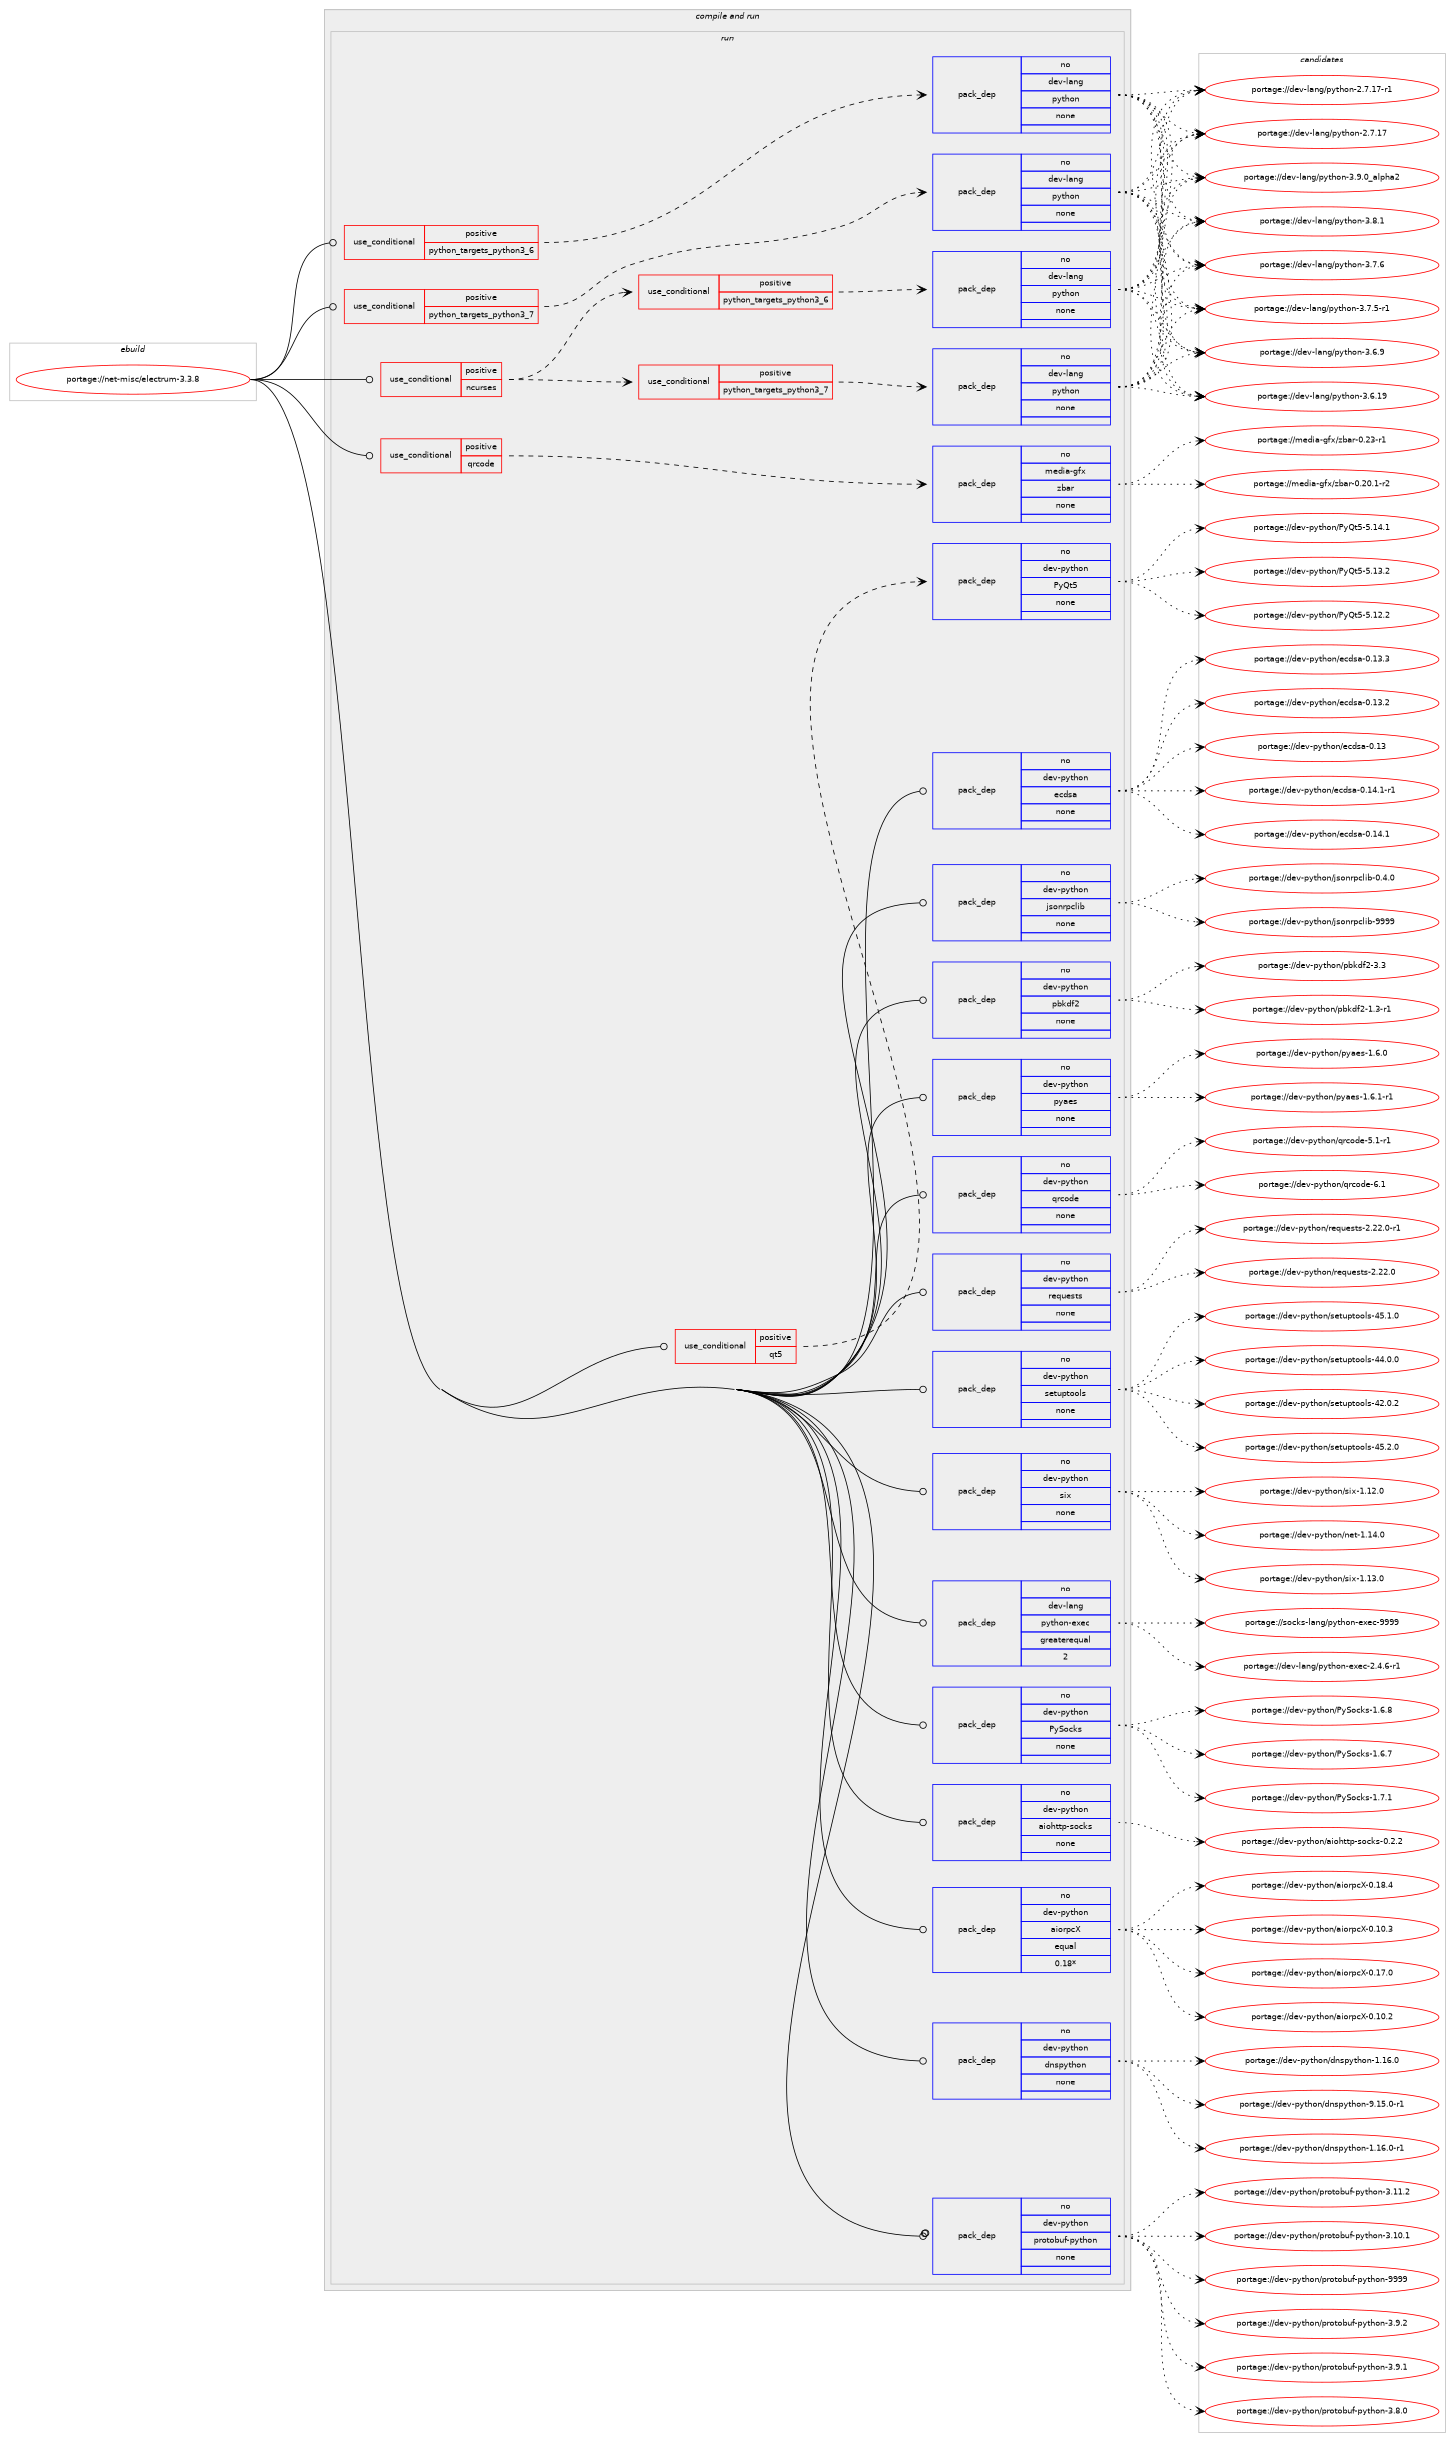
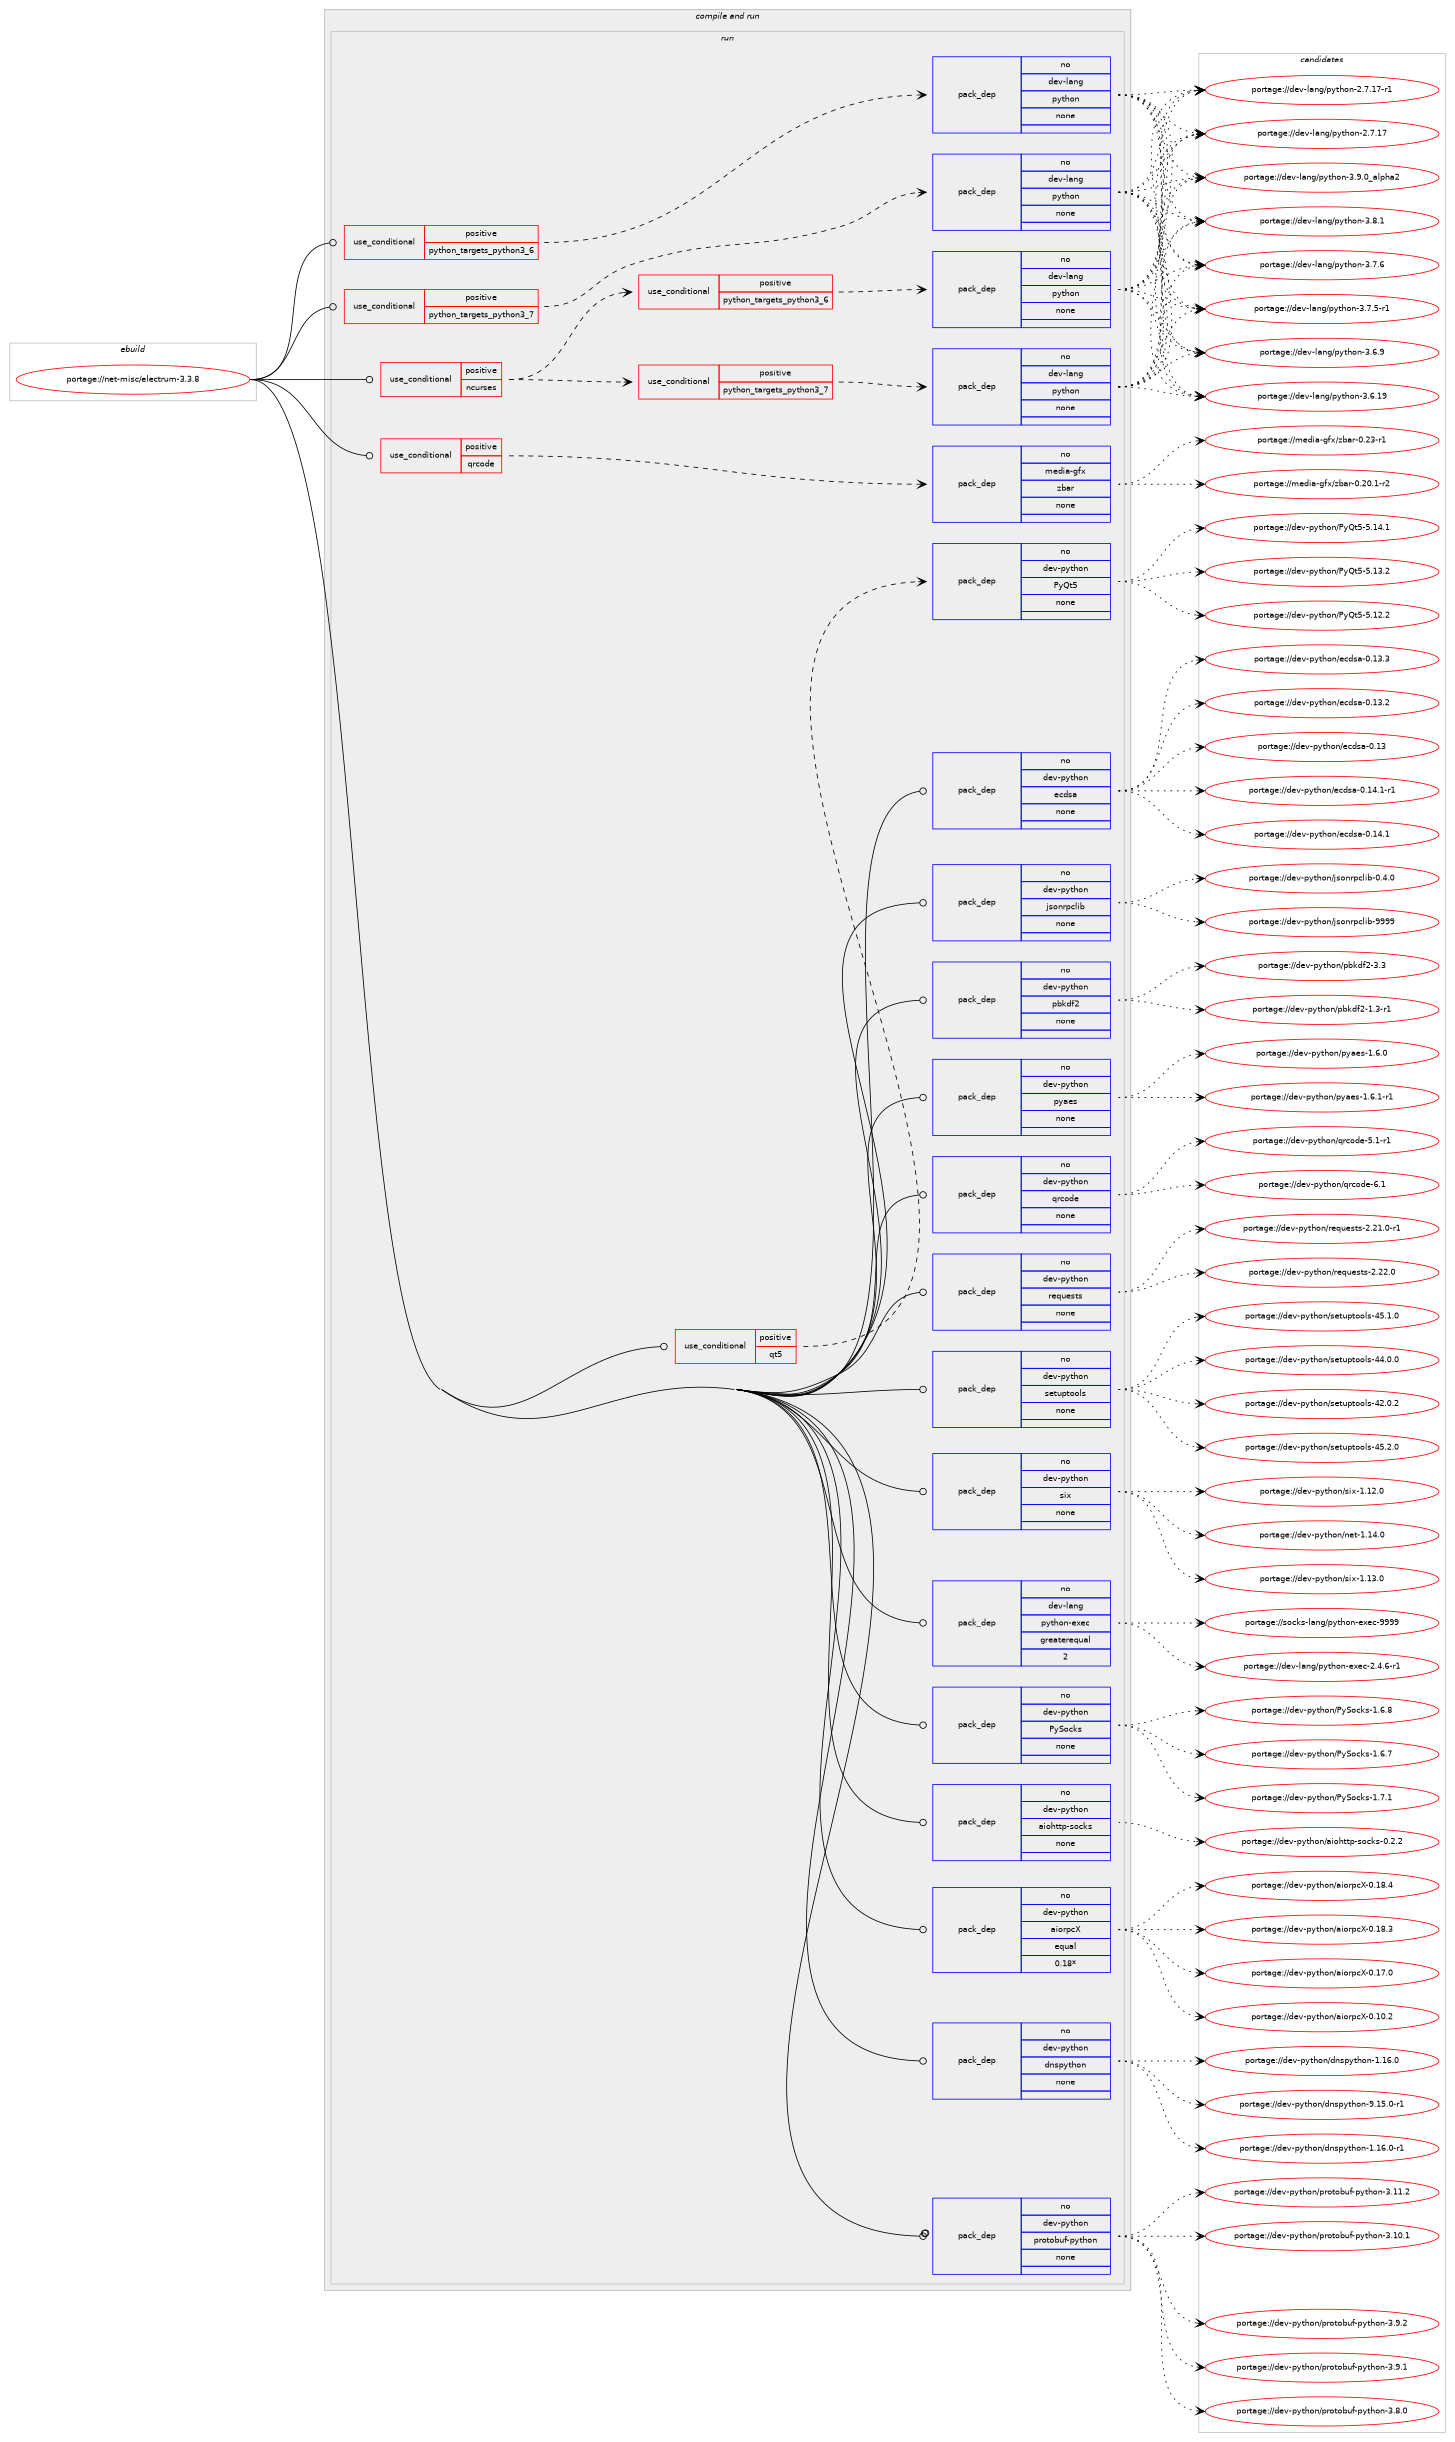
(1322, 1229) -> (1322, 1229)
(1322, 1930) -> (1322, 1930)
(1322, 2280) -> none
